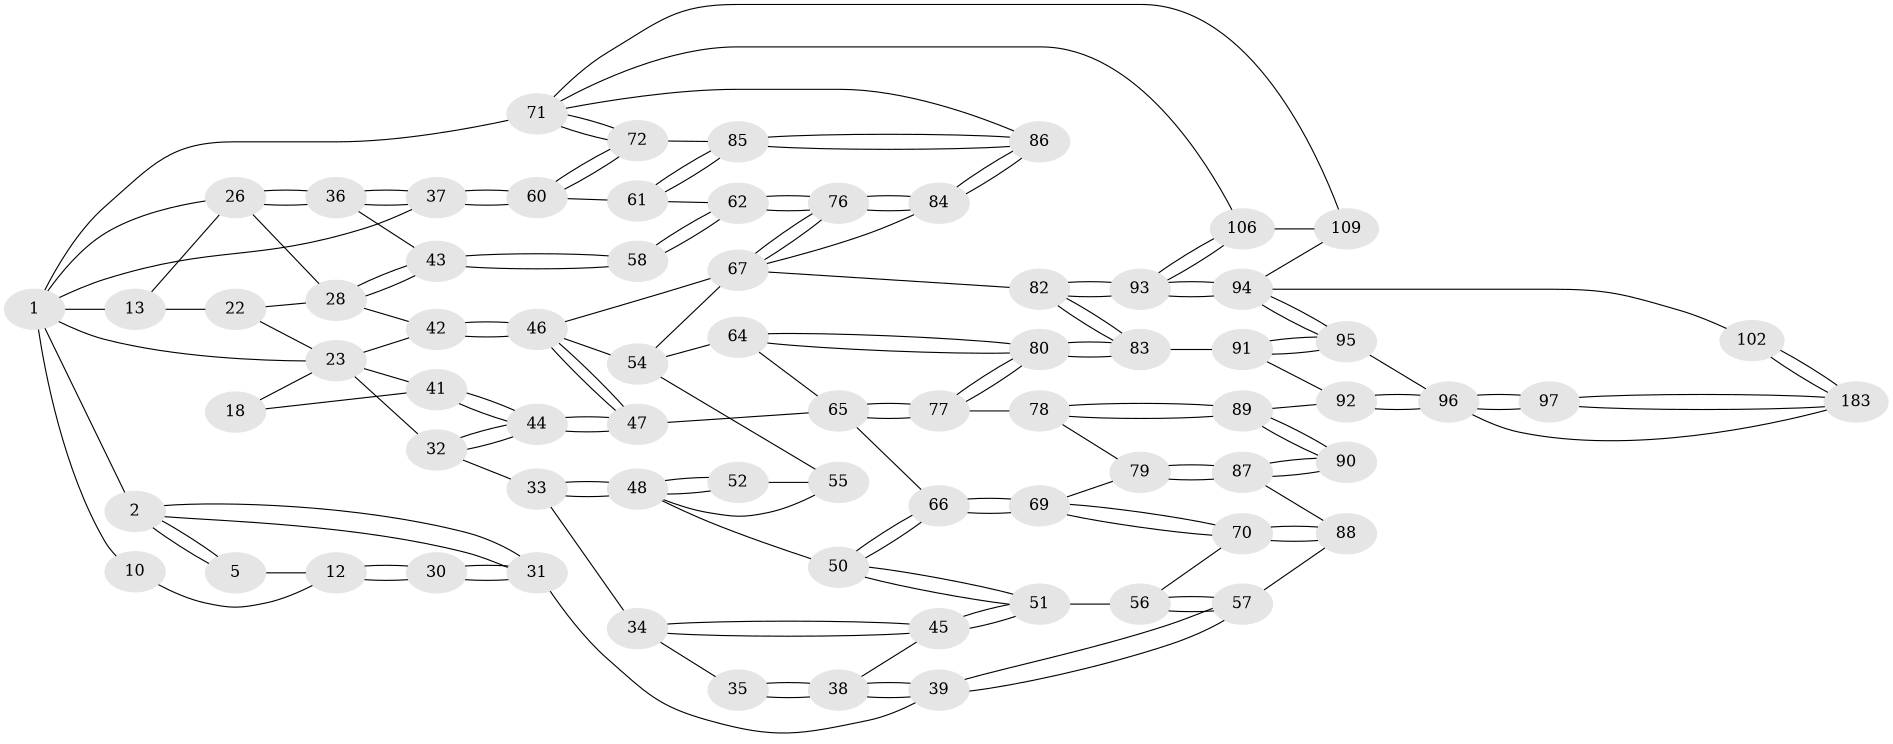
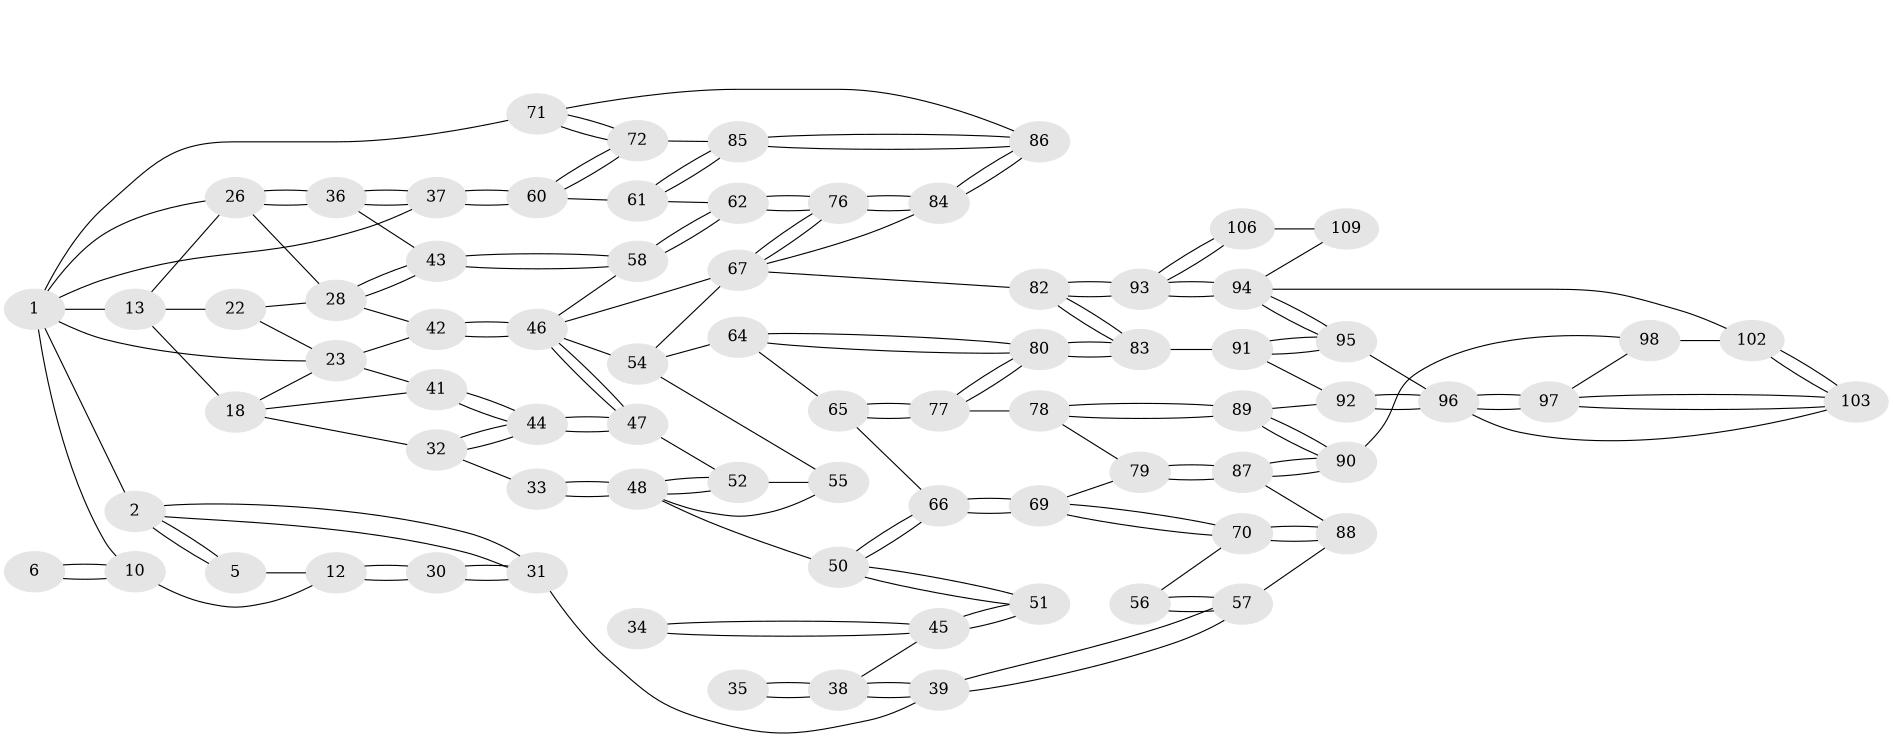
(984, 4) -> none
(927, 47) -> none
none -> (587, 295)
none -> (1650, 341)
none -> (186, 361)
(1856, 402) -> (1856, 402)
(386, 405) -> (336, 431)
(742, 417) -> (688, 453)
(587, 559) -> none
none -> (35, 572)
(1090, 604) -> none
(688, 660) -> none
